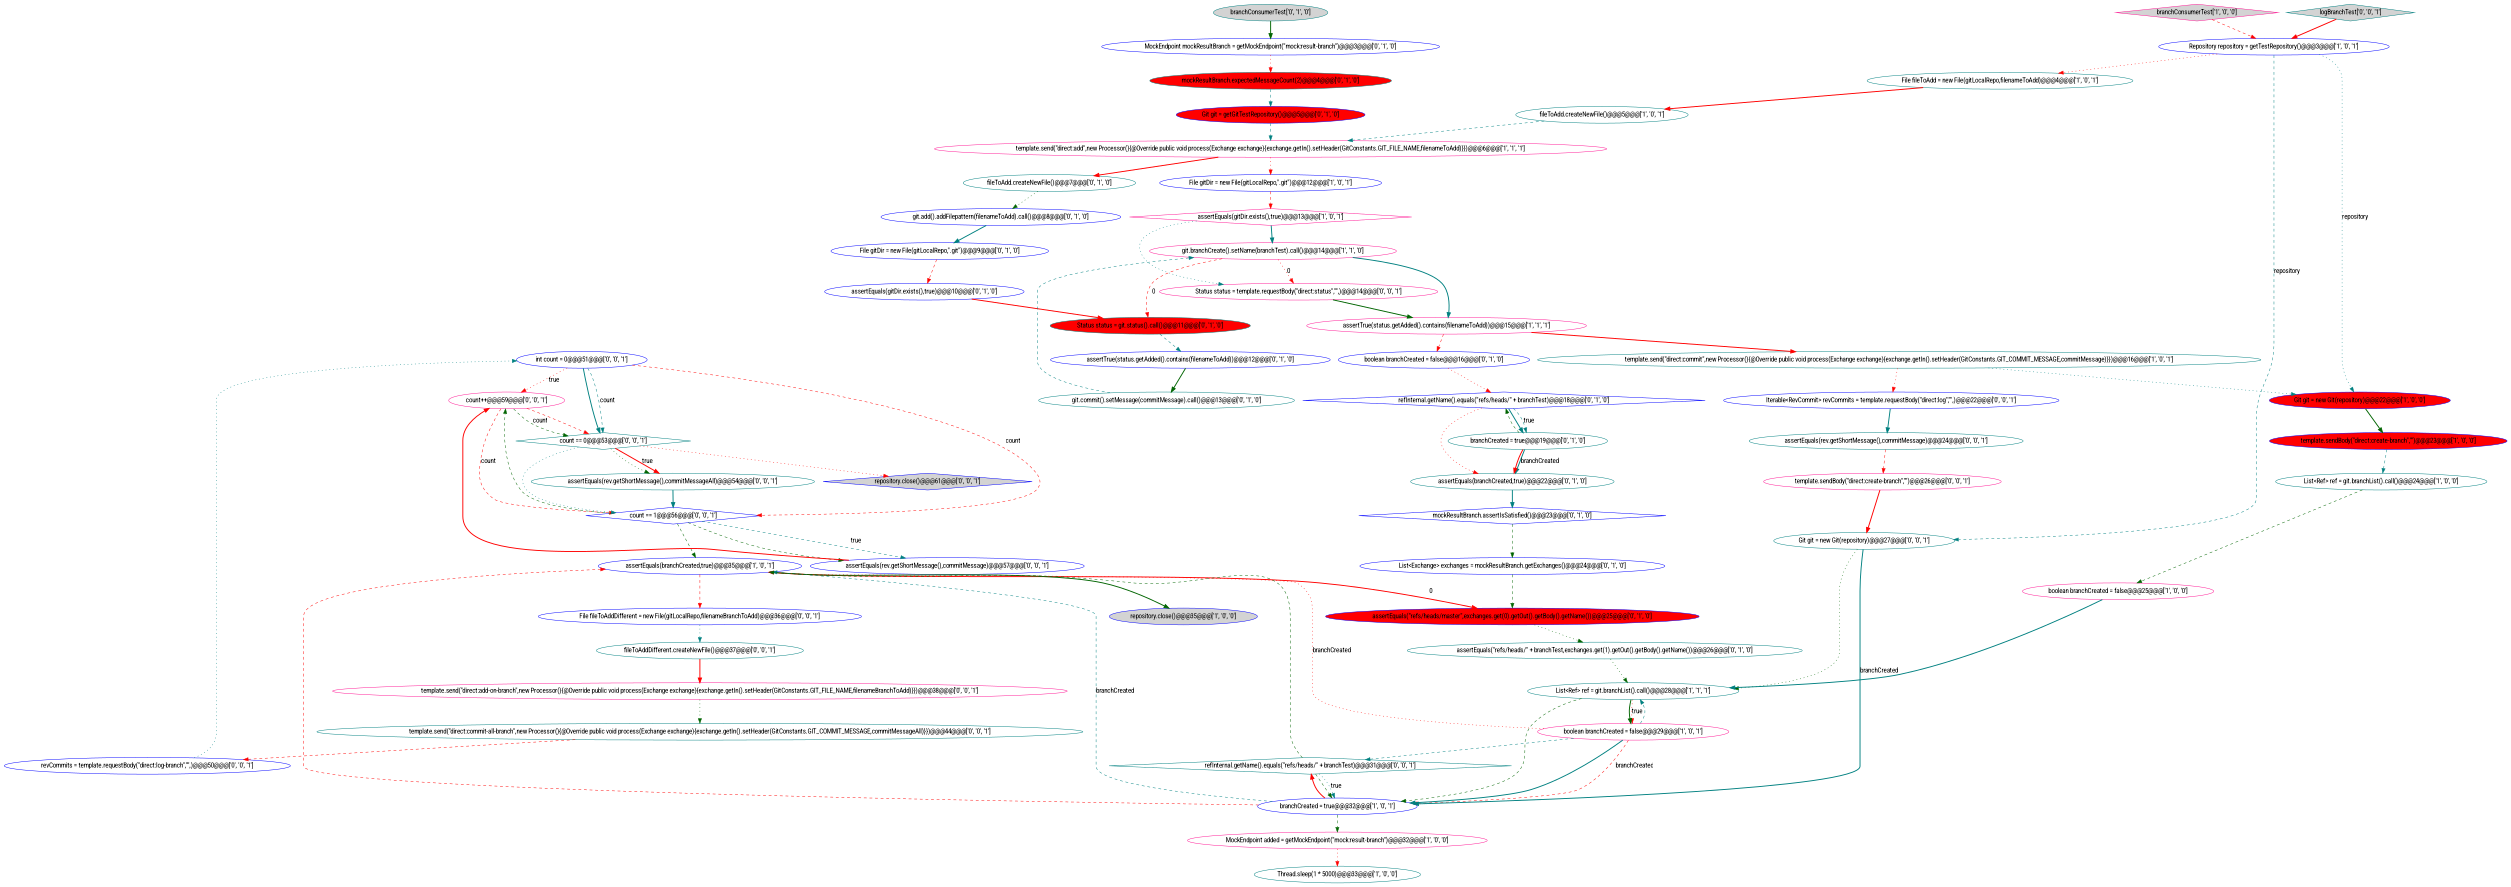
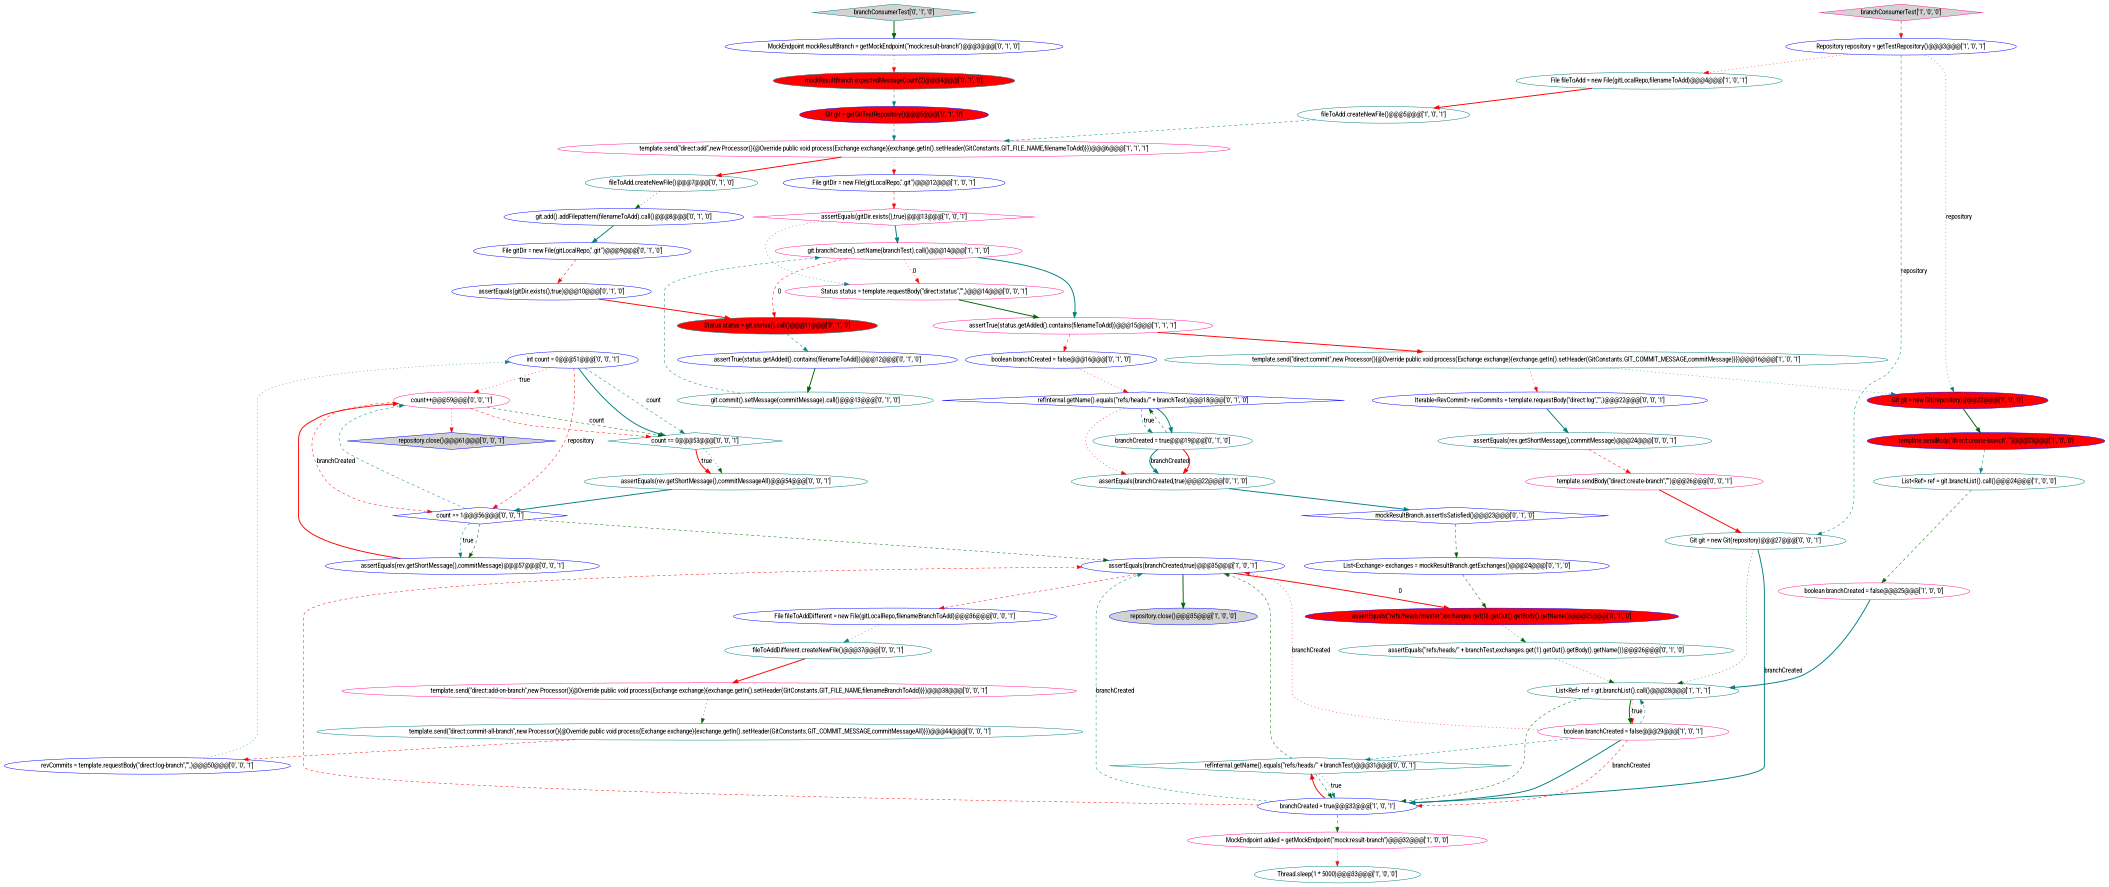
(1271, 13) -> (894, 13)
(2351, 13) -> none
(1013, 441) -> (581, 441)
(489, 461) -> (336, 461)
(762, 461) -> (452, 418)
(531, 493) -> none
(526, 495) -> (365, 462)
